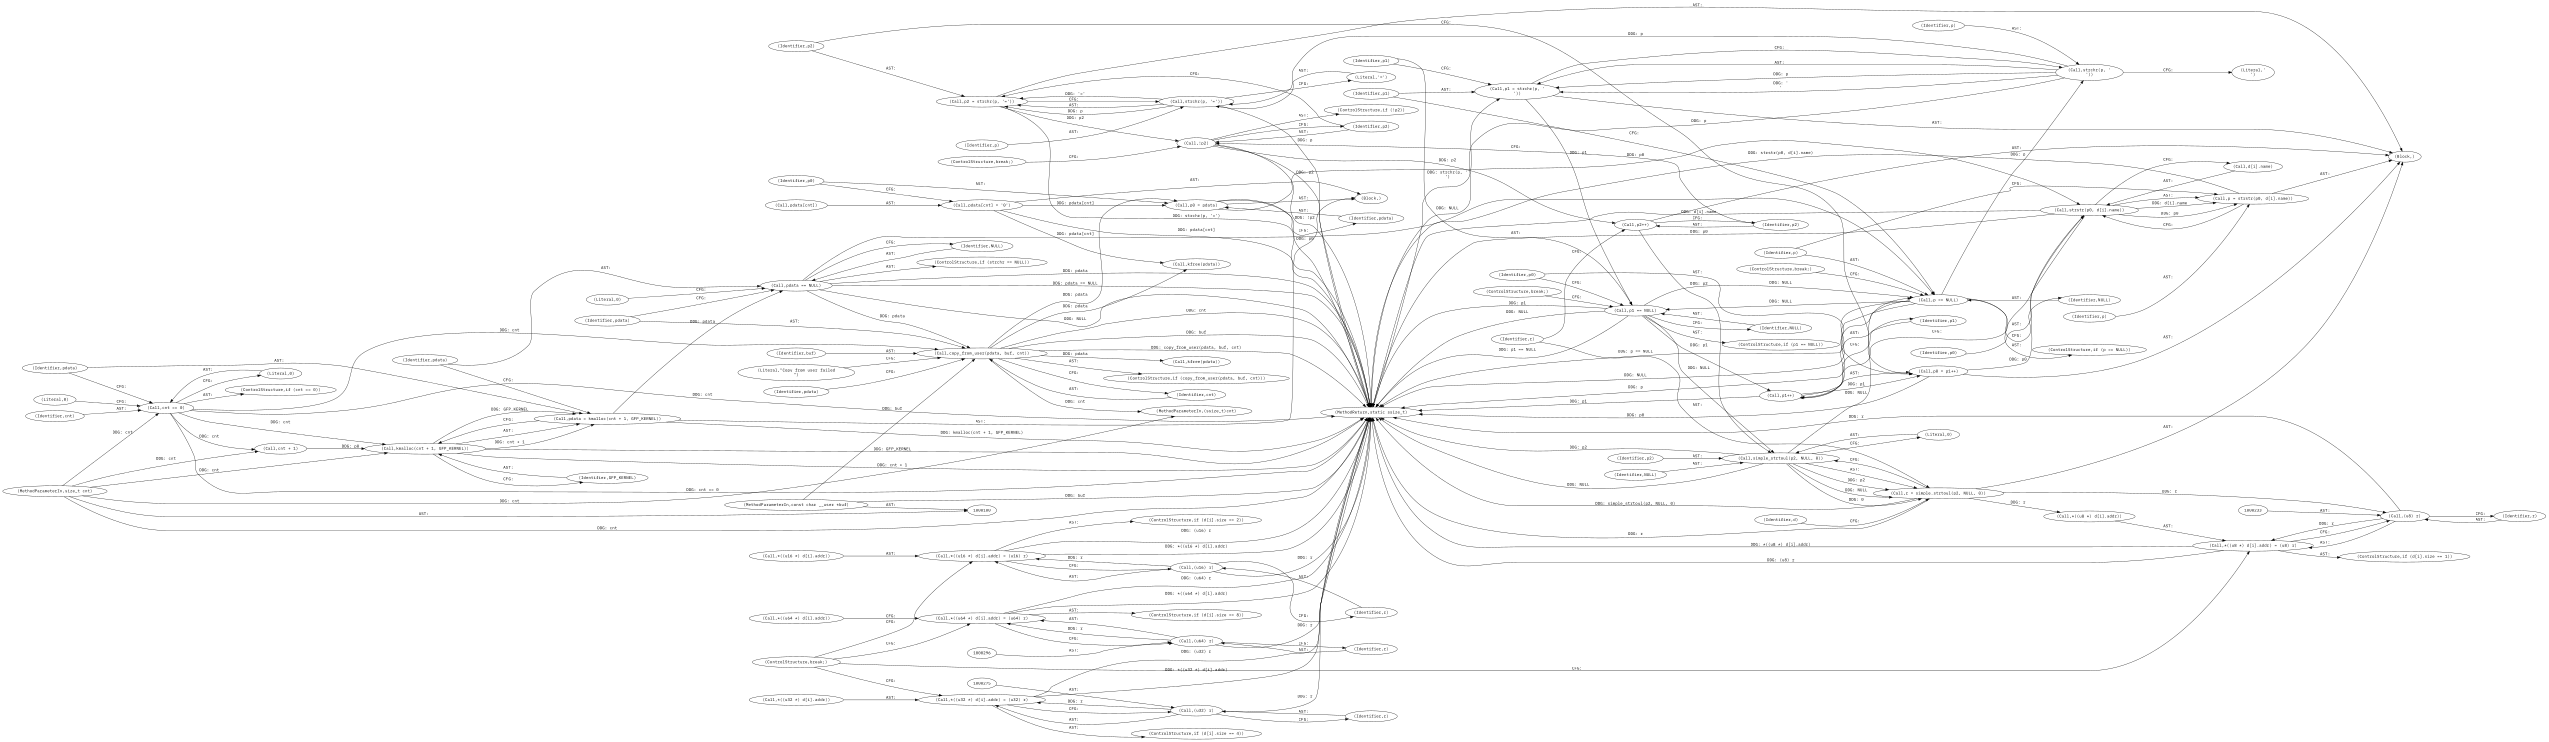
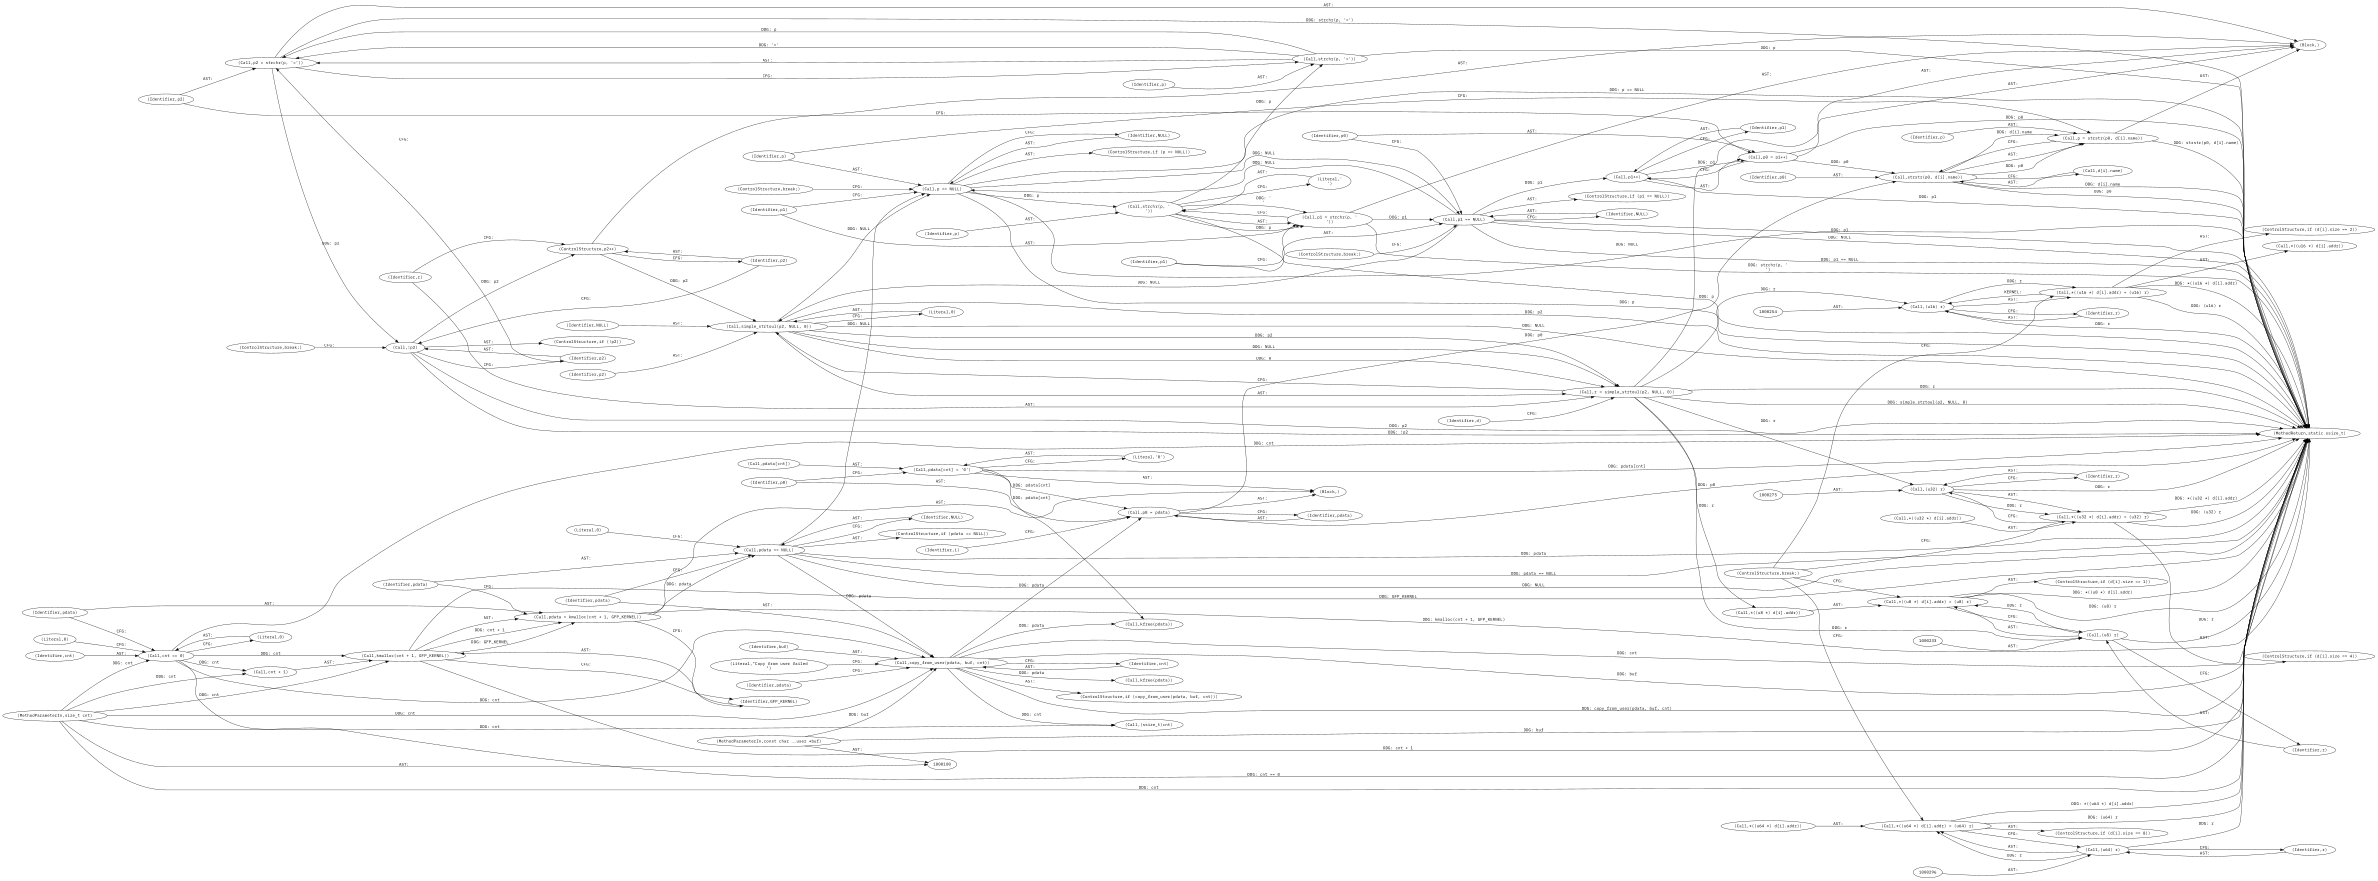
(1371, 77) -> none
none -> (1245, 185)
(1636, 225) -> (588, 249)
(1418, 244) -> (1874, 273)
(982, 262) -> (942, 534)
none -> (1750, 294)
none -> (1768, 312)
(1961, 340) -> (1700, 176)
(281, 390) -> none
(1196, 411) -> (1149, 725)
(489, 427) -> (696, 663)
none -> (1770, 438)
(351, 446) -> (331, 662)
none -> (1149, 457)
none -> (942, 550)
(879, 556) -> (2201, 270)
(1075, 566) -> (2014, 292)
(892, 616) -> (1840, 824)
none -> (524, 716)
